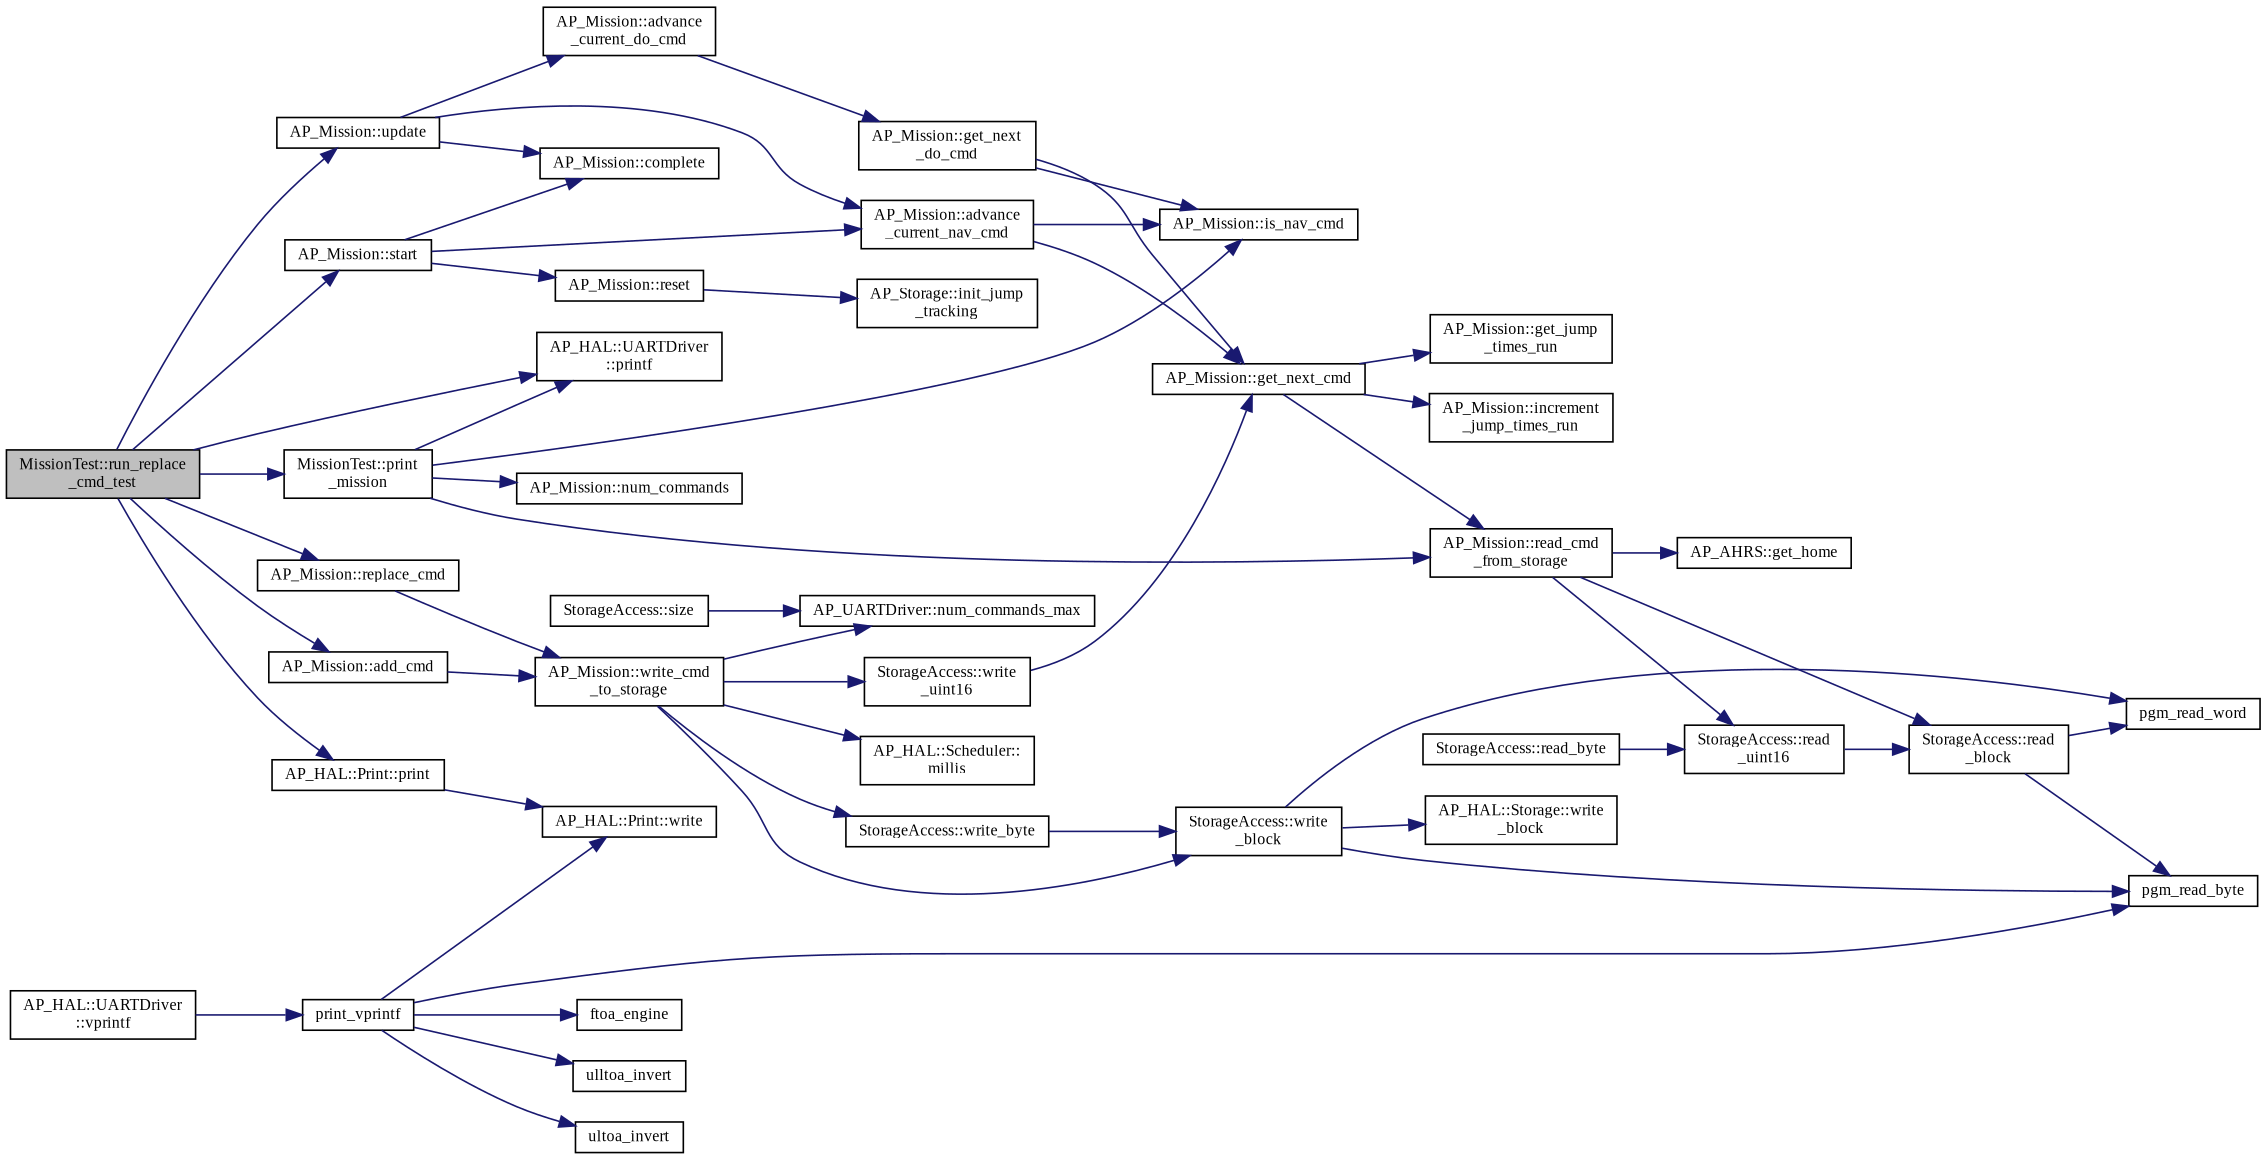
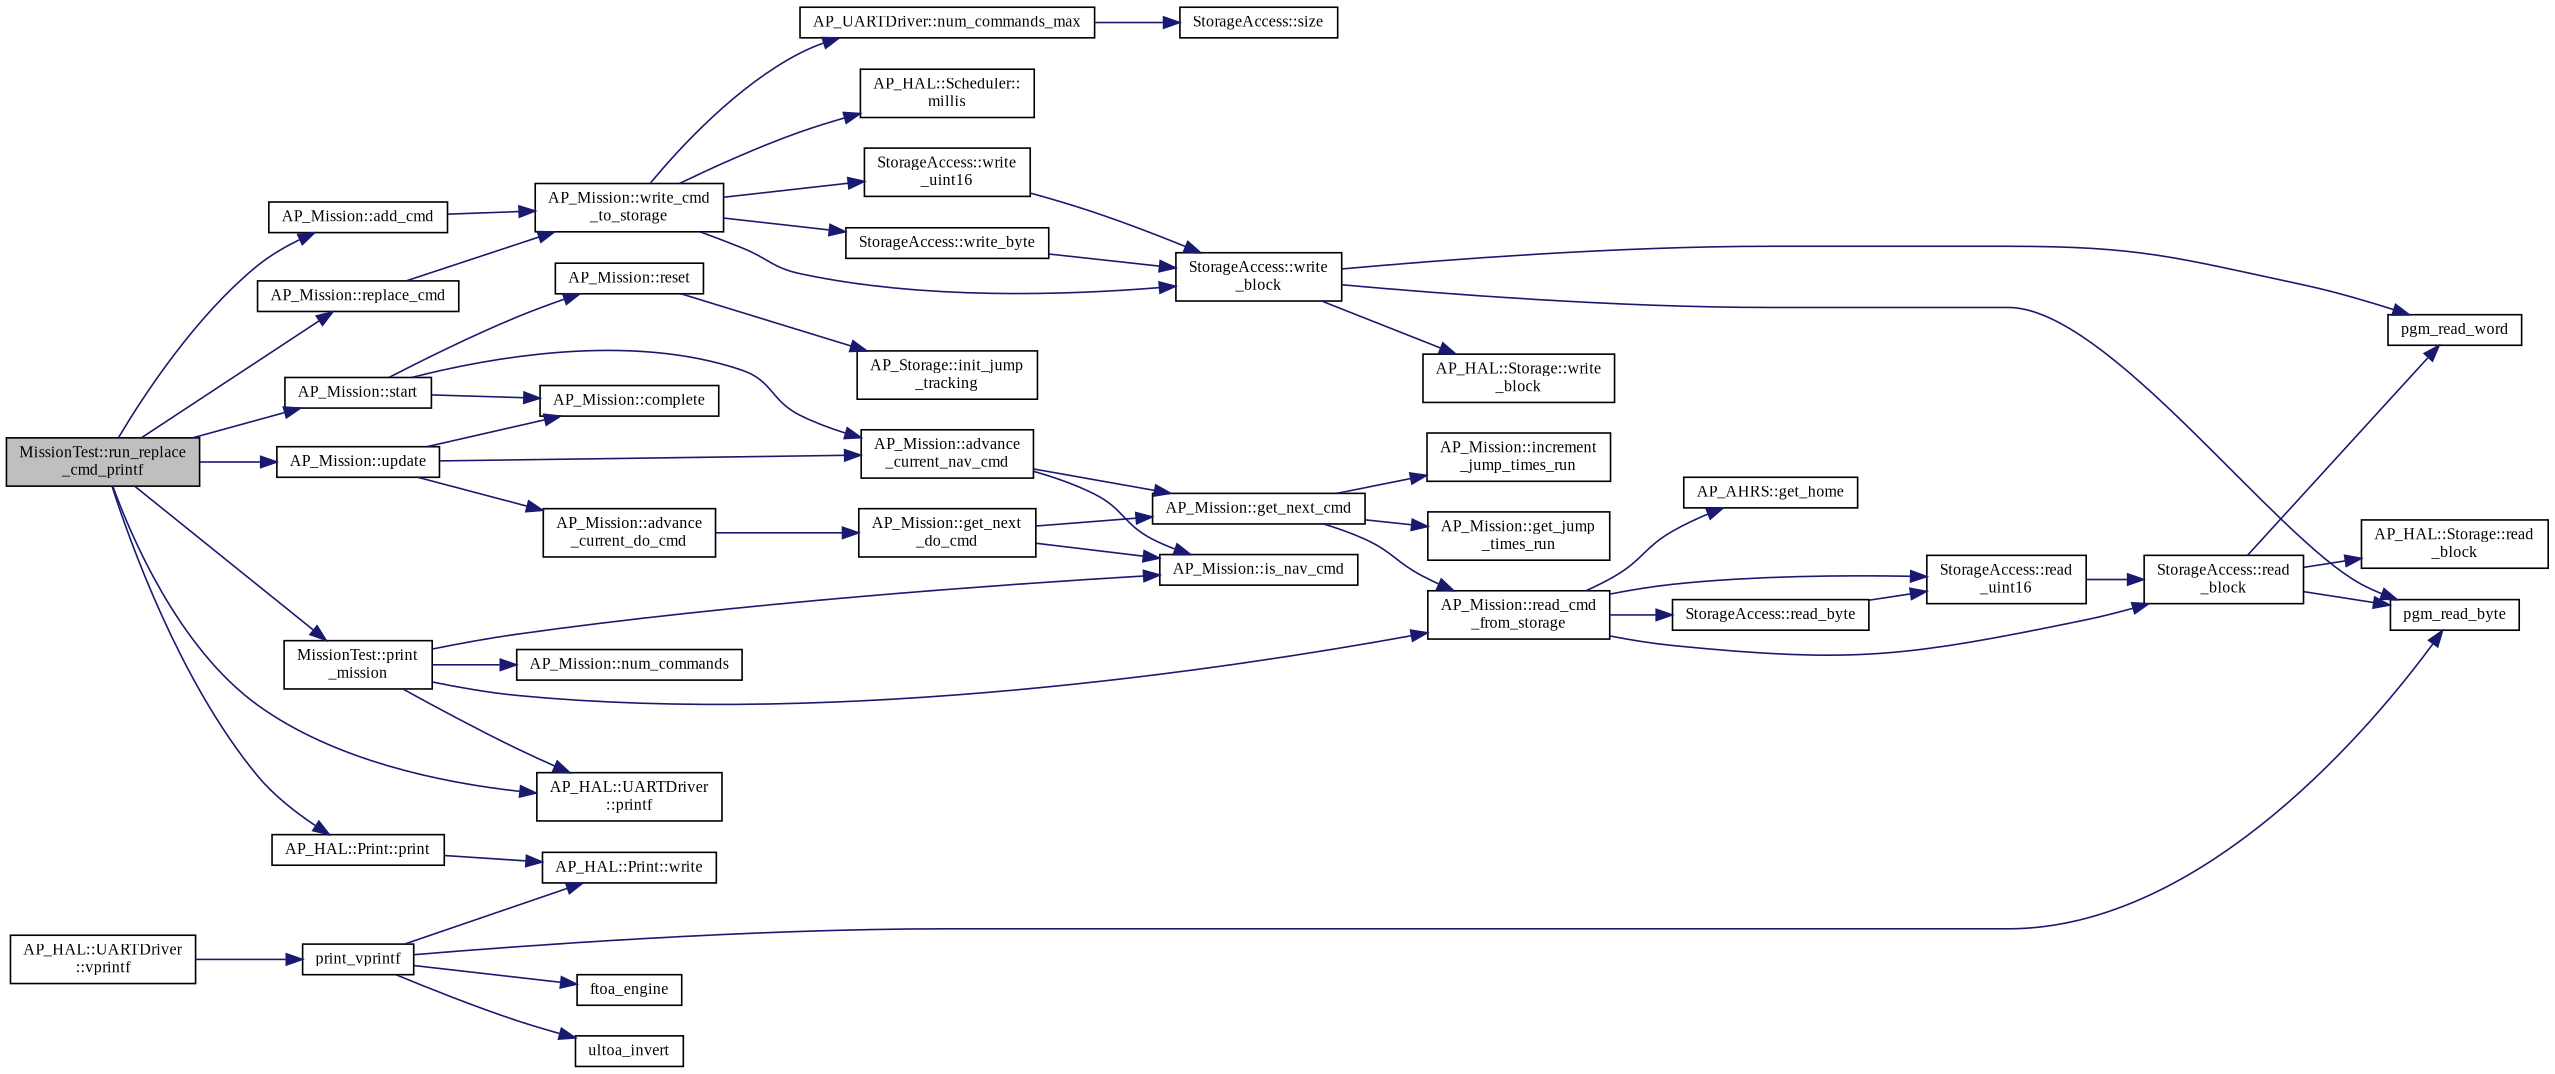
(103, 474) -> (103, 462)
none -> (2455, 544)
(1161, 573) -> (1109, 217)
(746, 611) -> (1129, 23)
none -> (1633, 615)
(629, 1076) -> none
